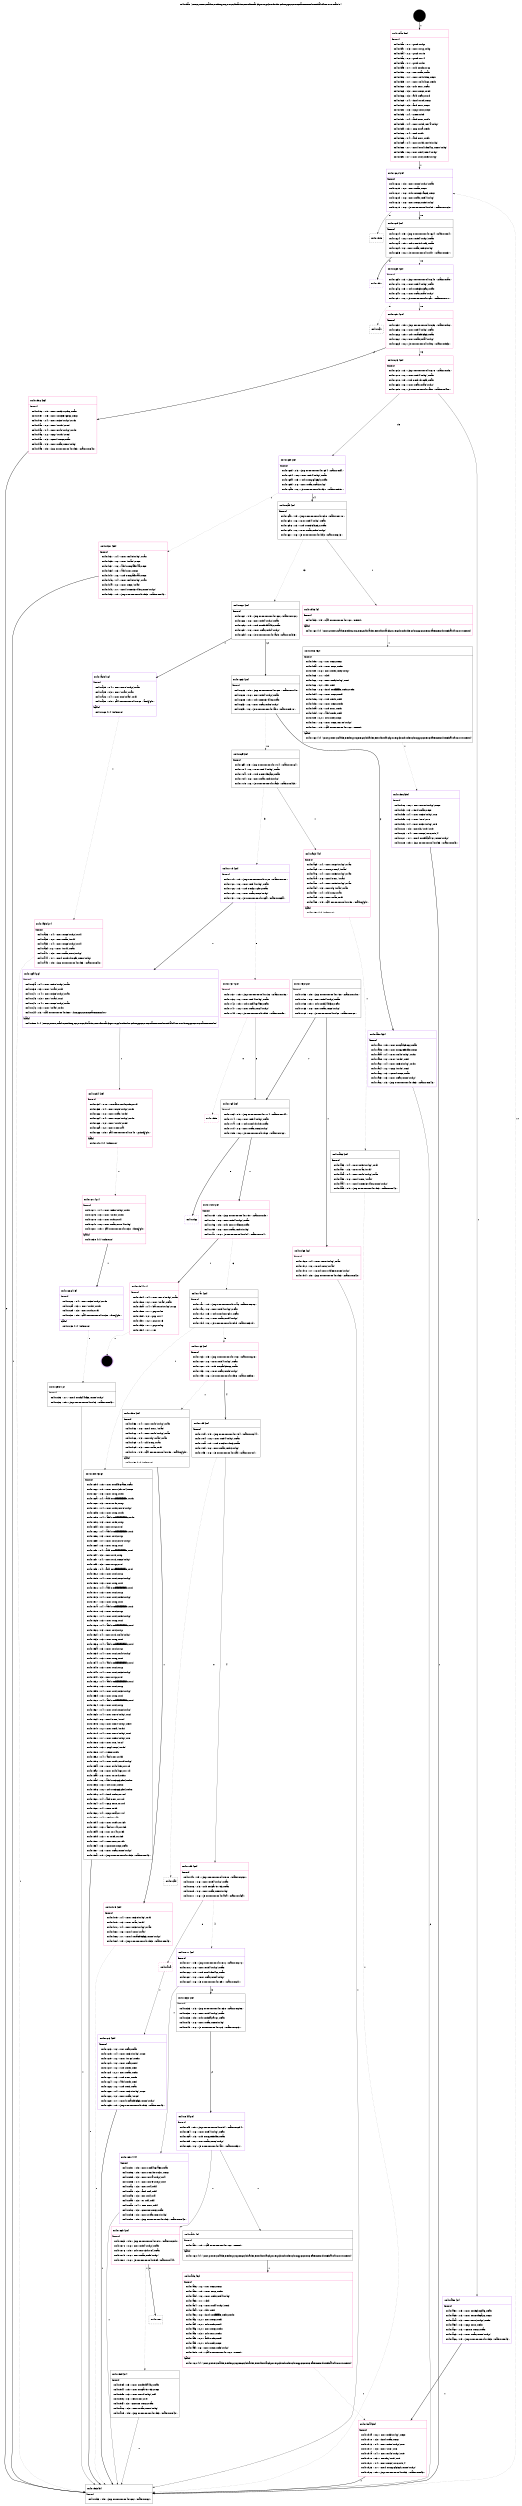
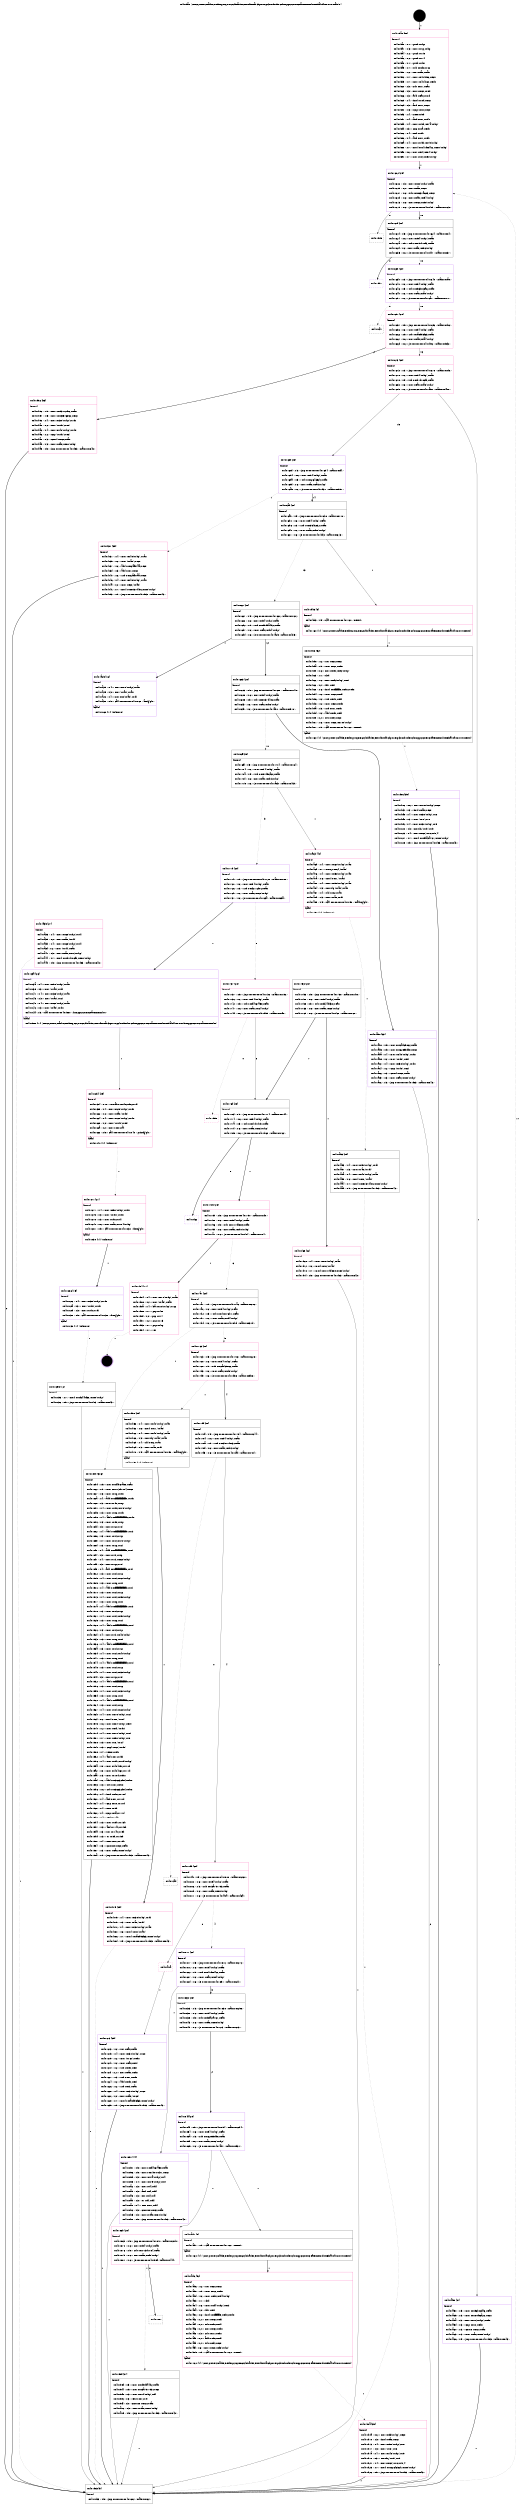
(97, 817) -> none
(437, 2381) -> (372, 2489)
